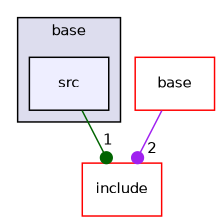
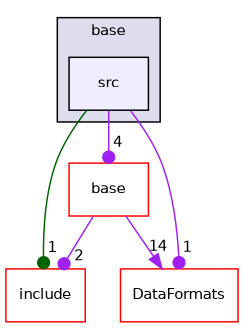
none -> (109, 131)
none -> (179, 295)
